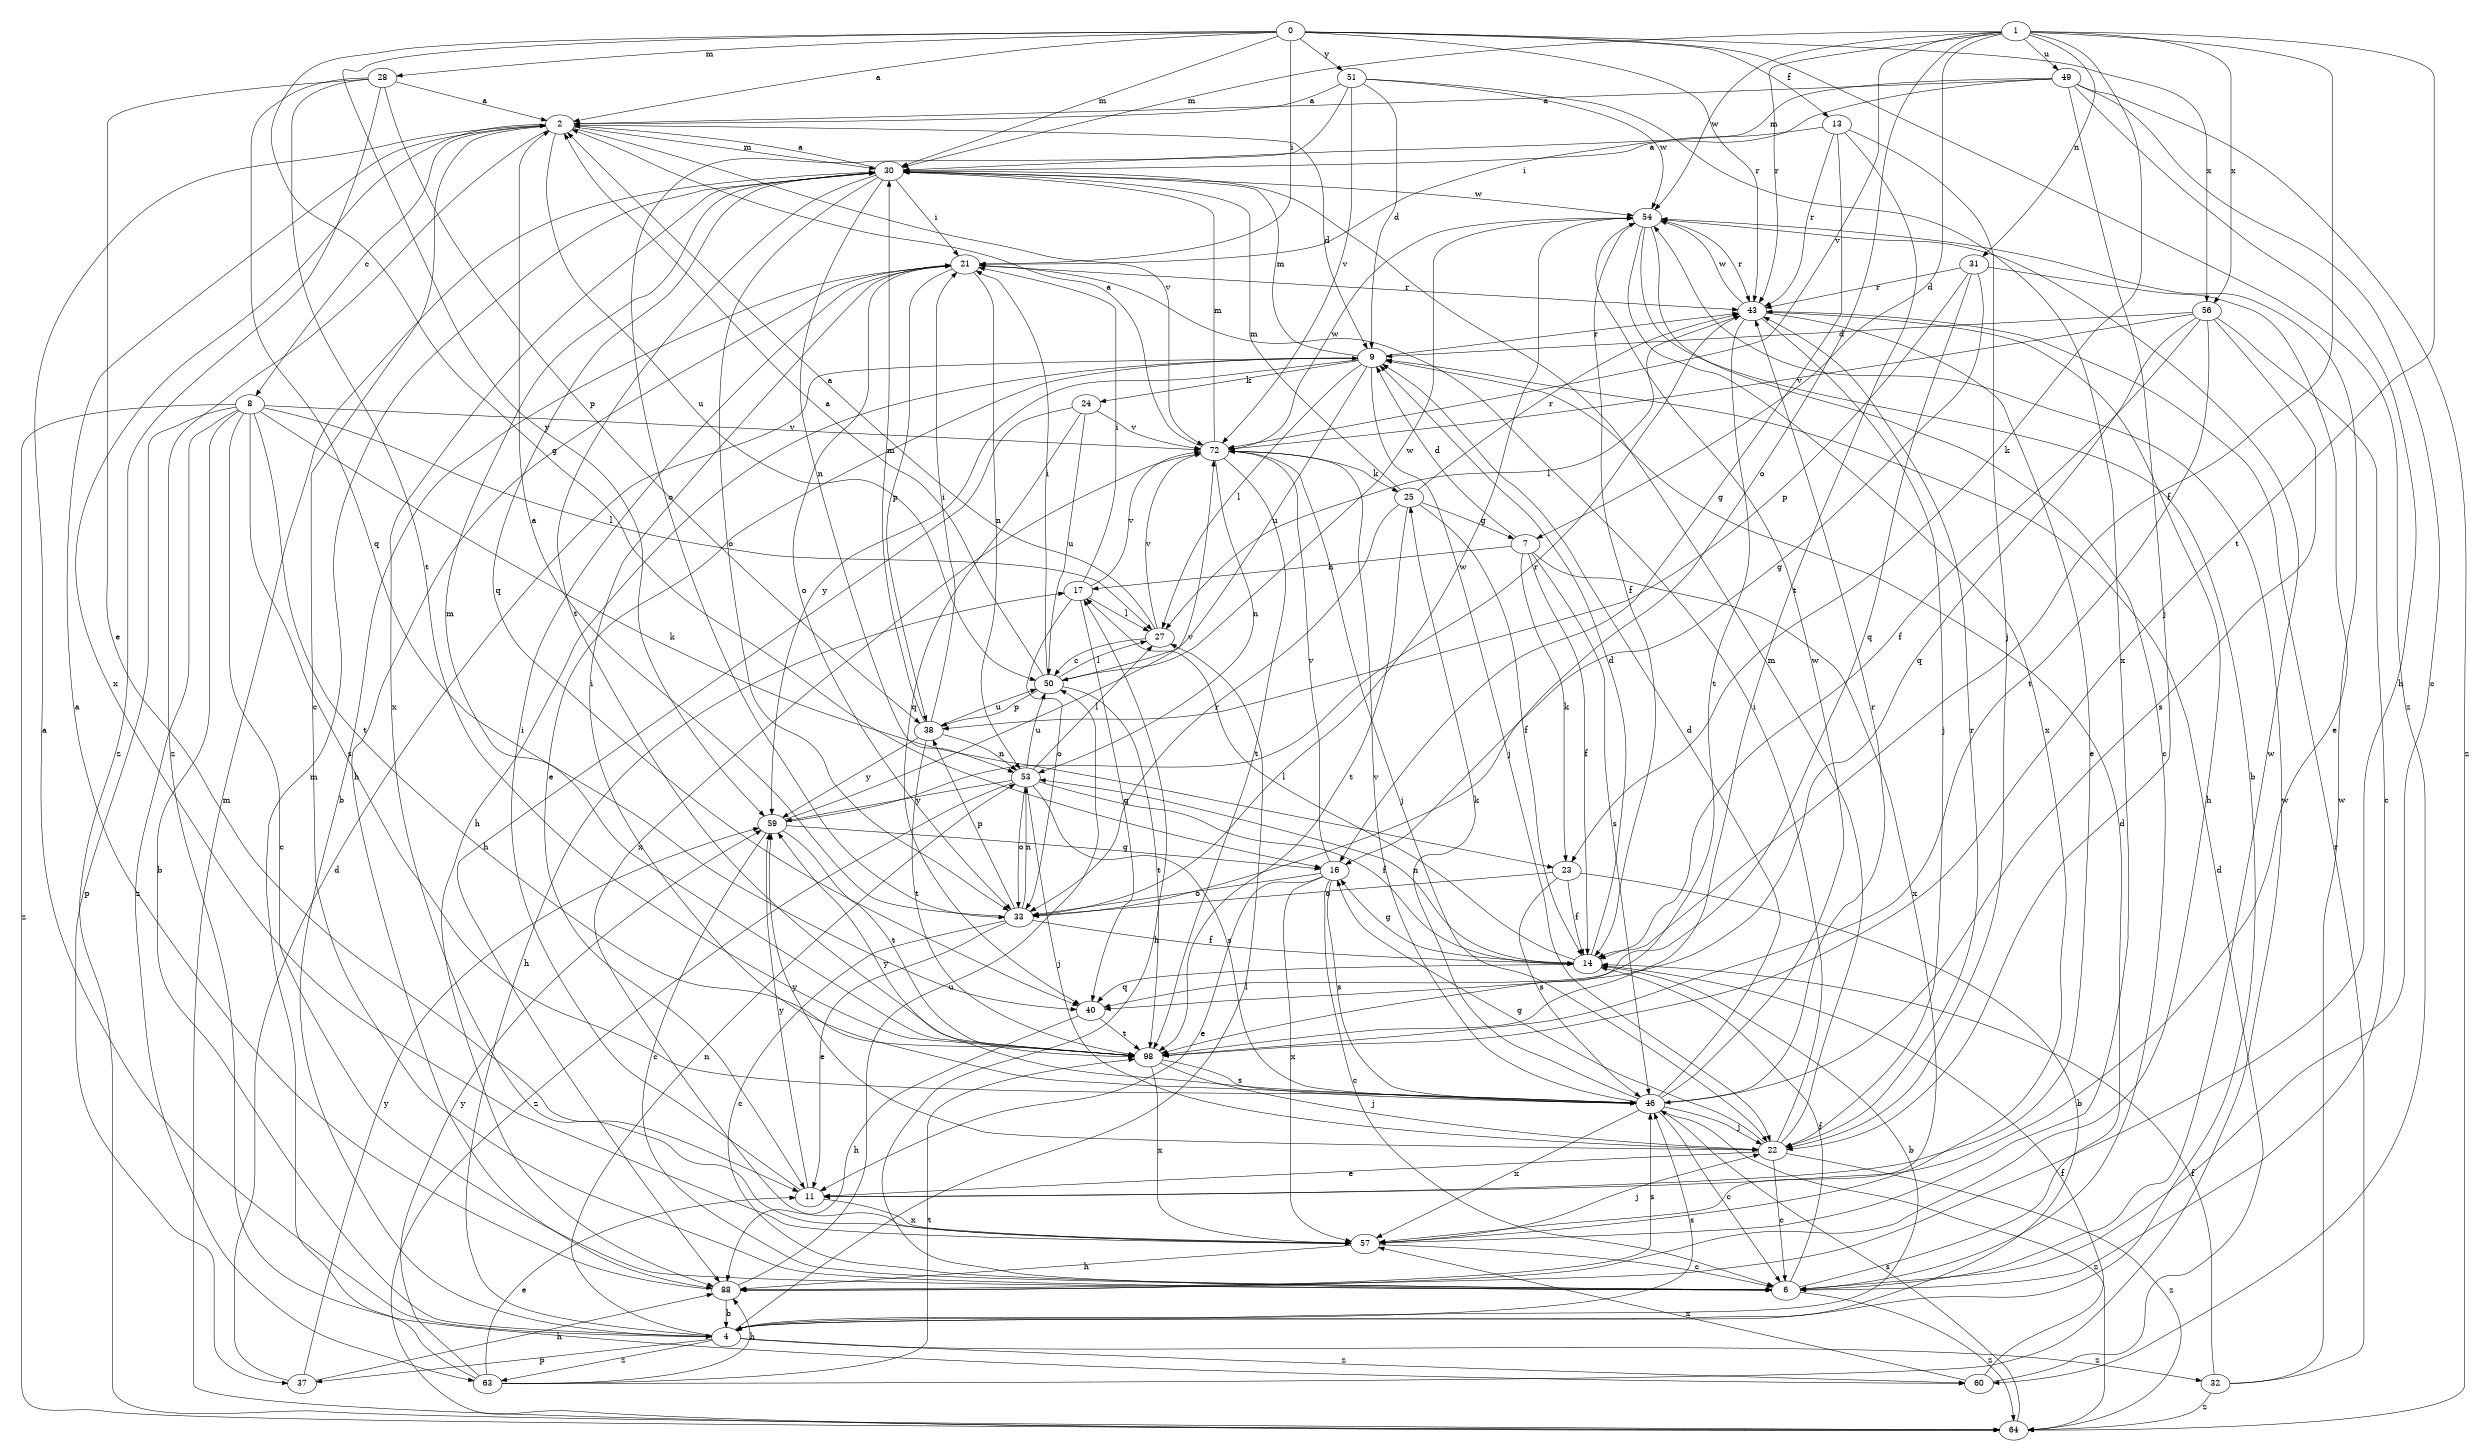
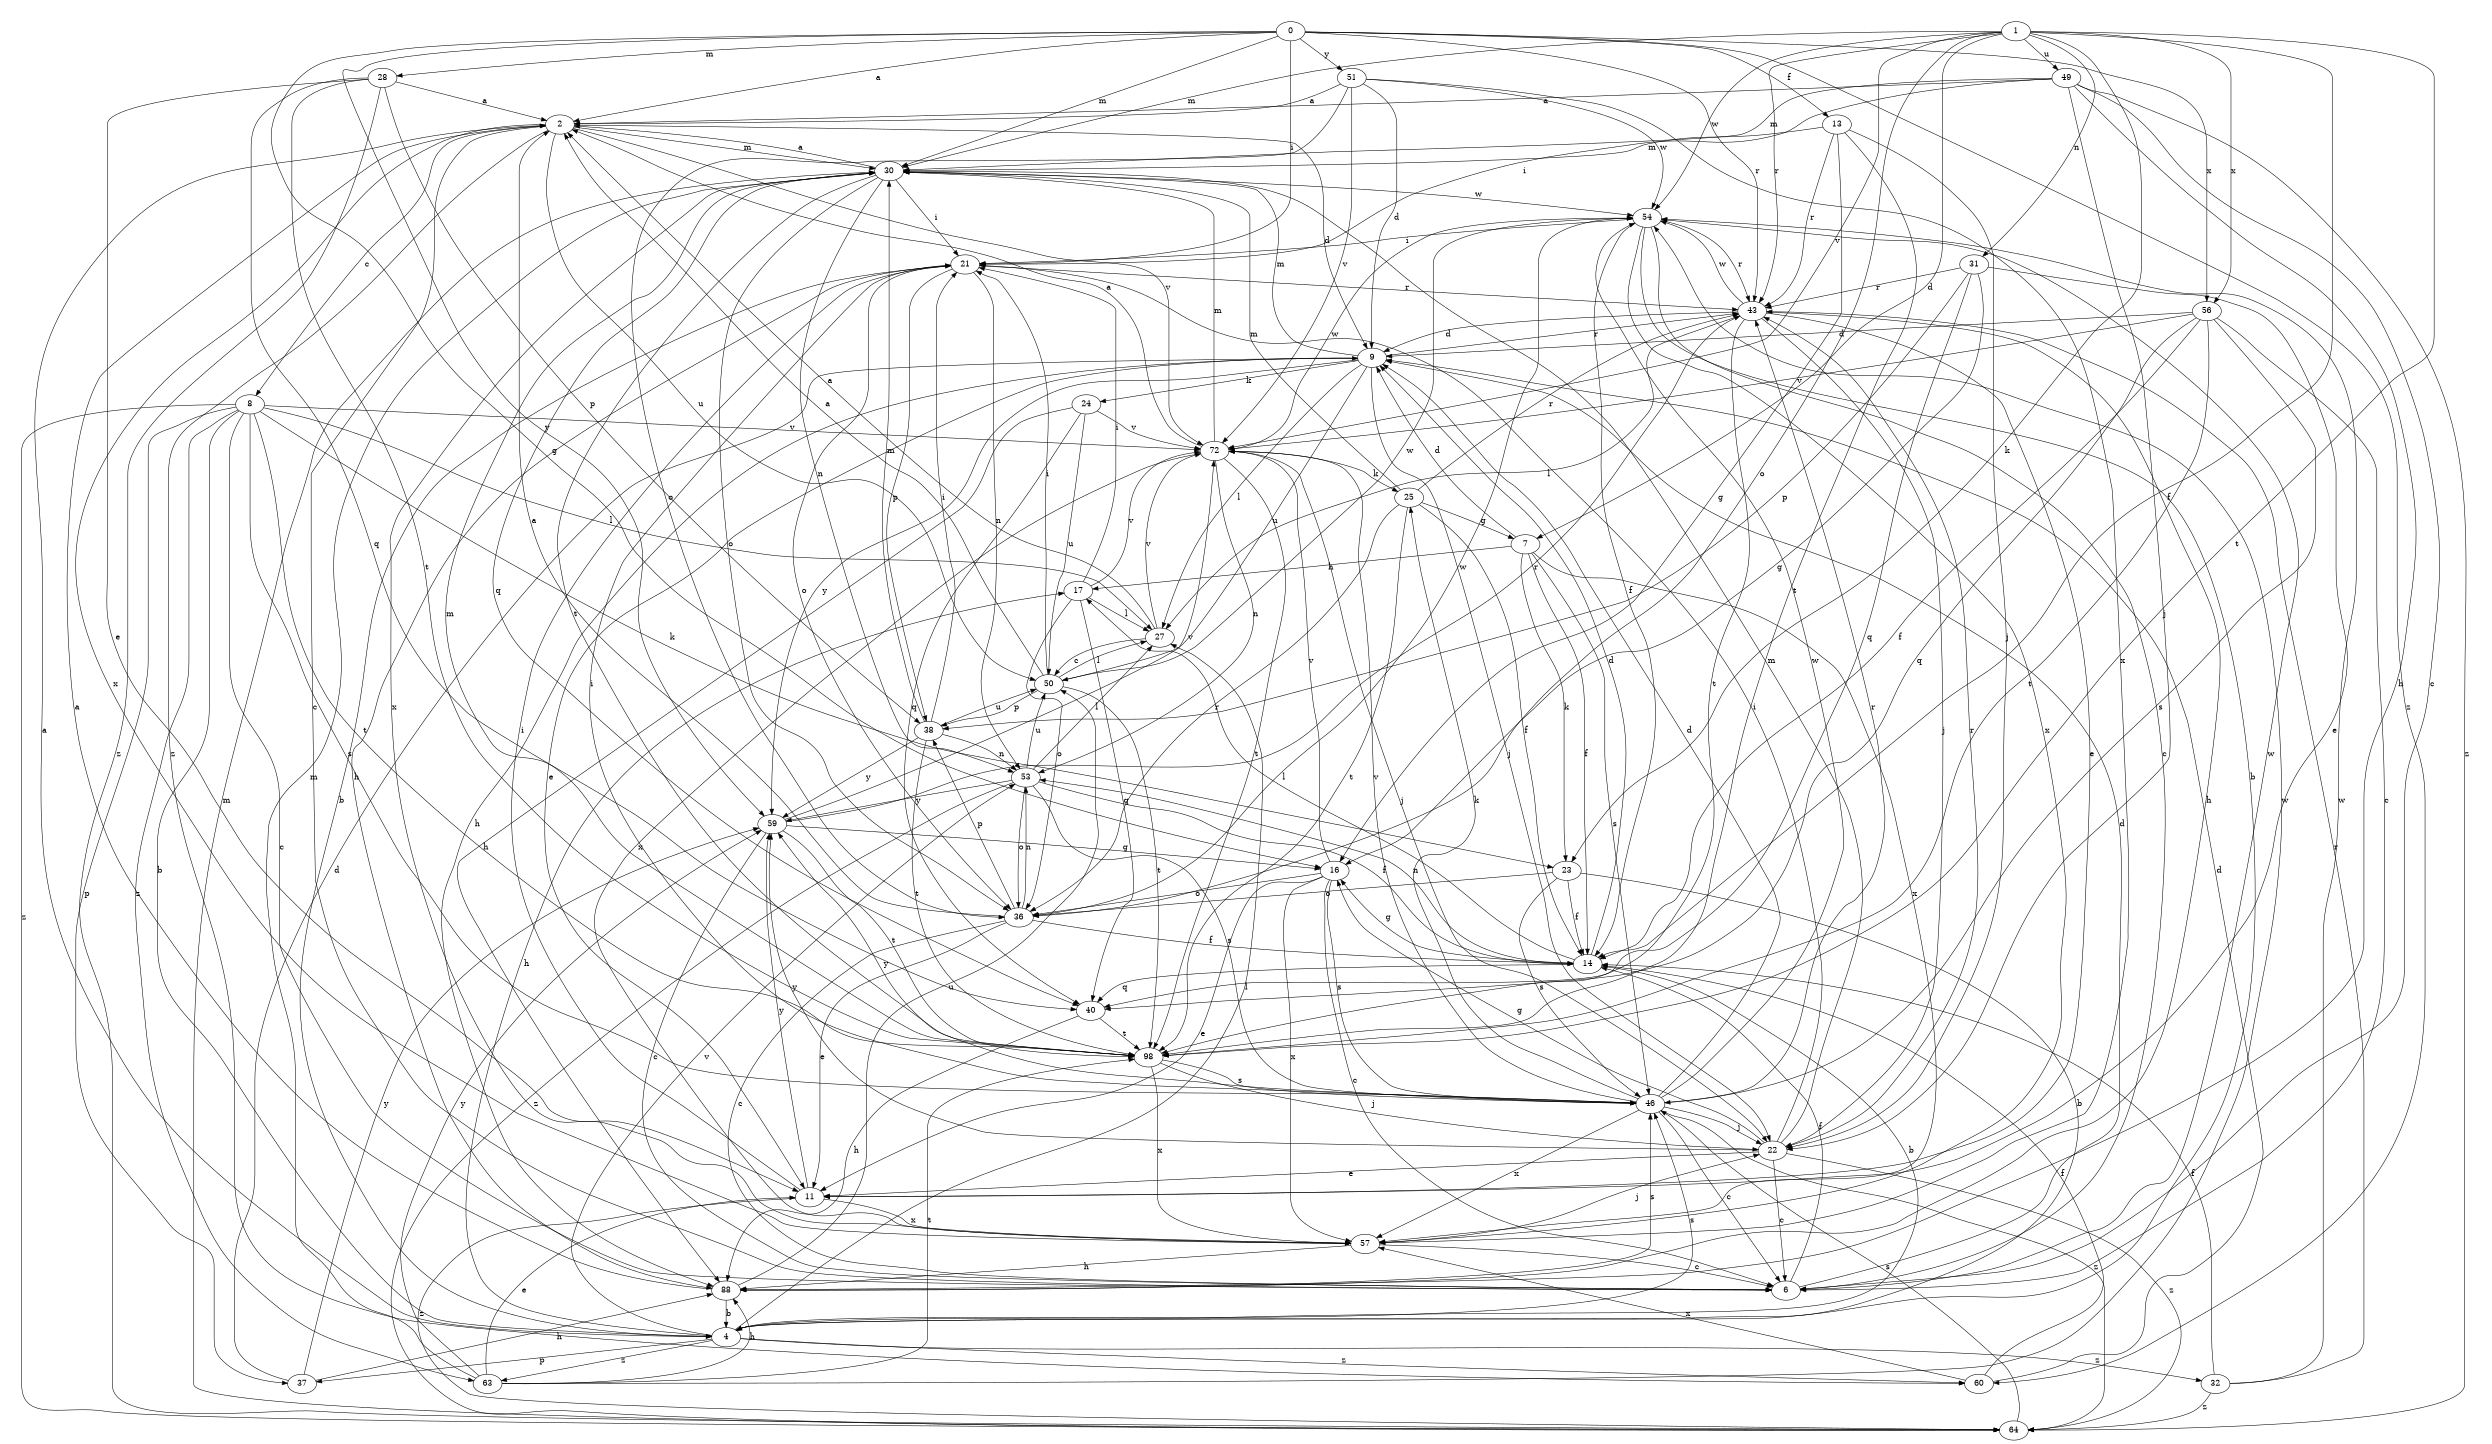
(1652, 148) -> (1652, 148)
none -> (1261, 251)
none -> (1561, 319)
(1019, 917) -> (1019, 917)
(707, 1057) -> (707, 1057)
(1279, 1115) -> none
(934, 1257) -> none
(1927, 1325) -> (973, 1415)
